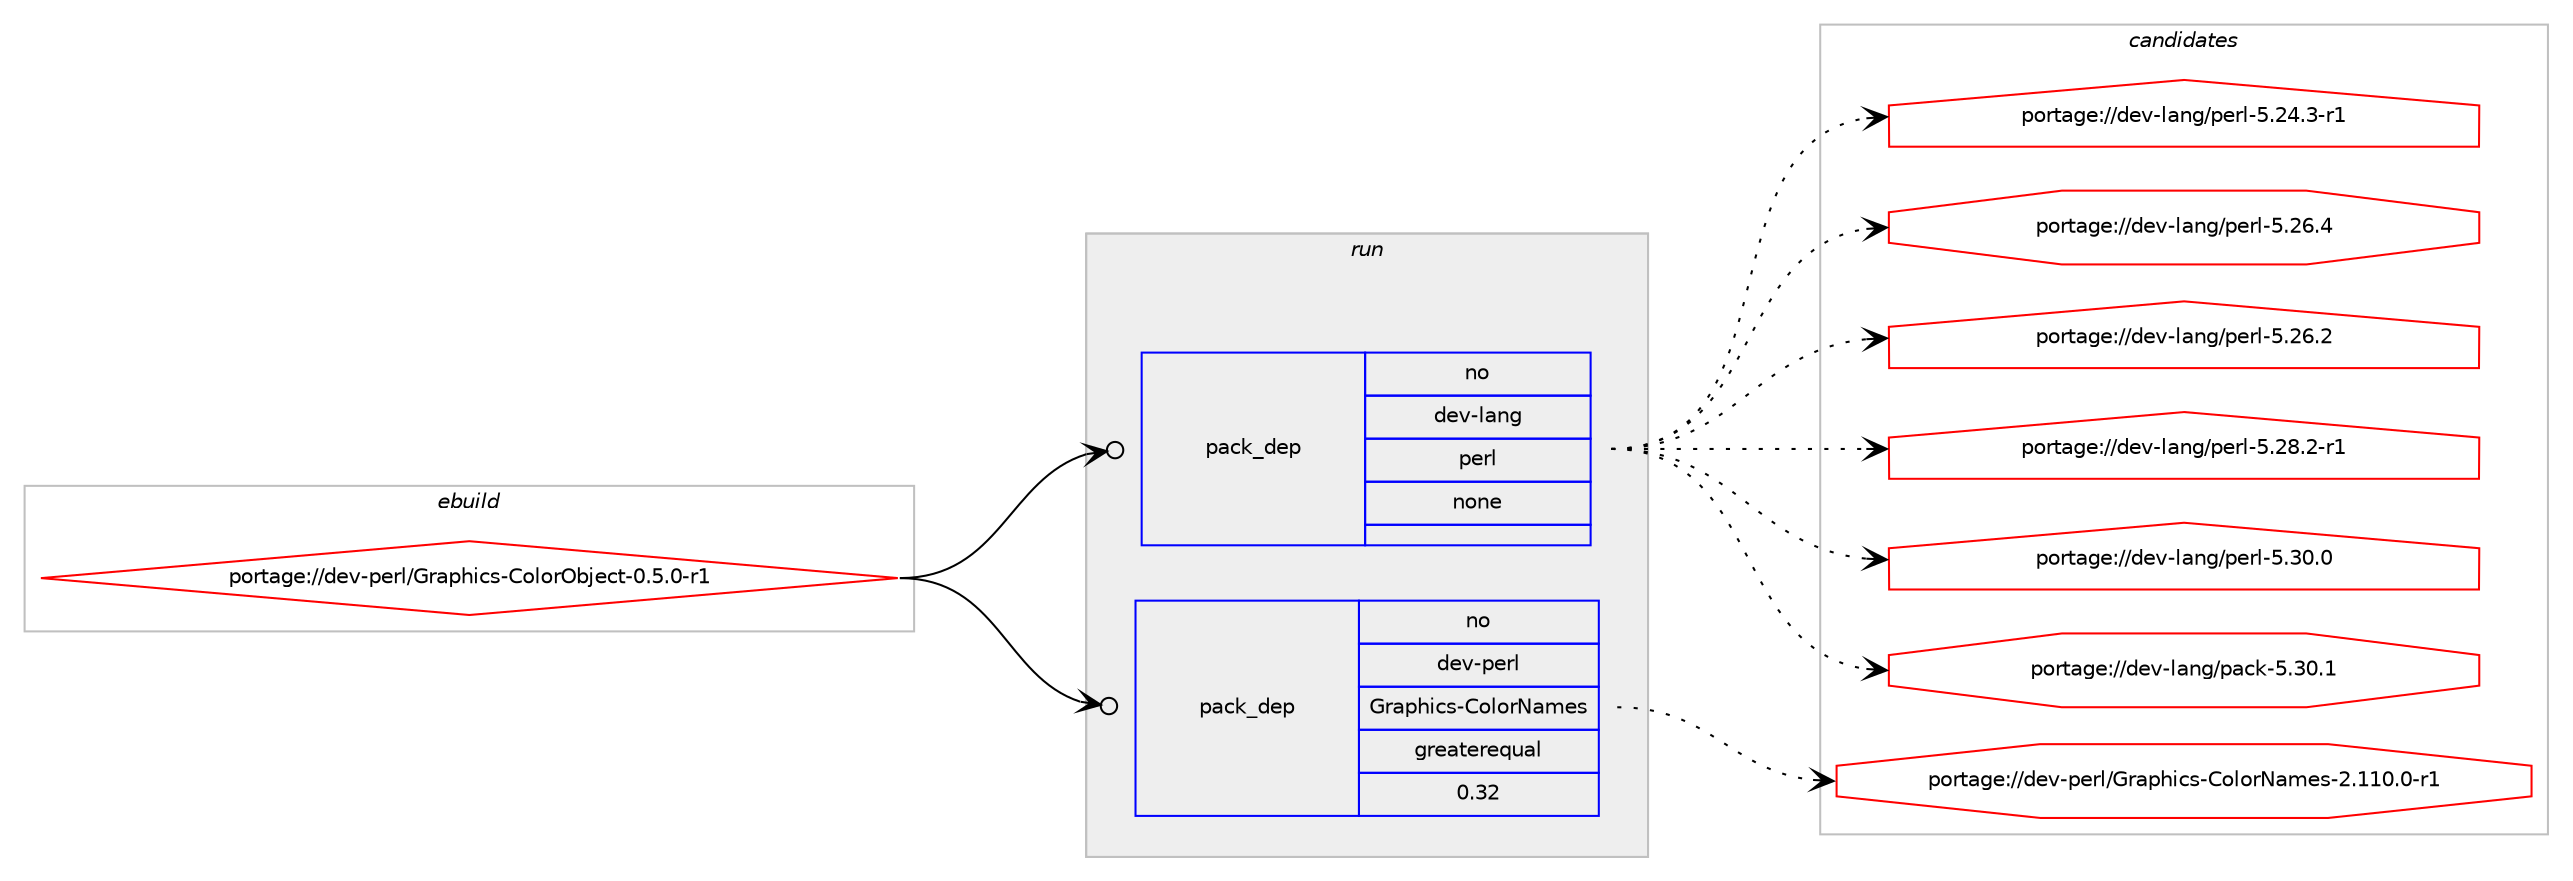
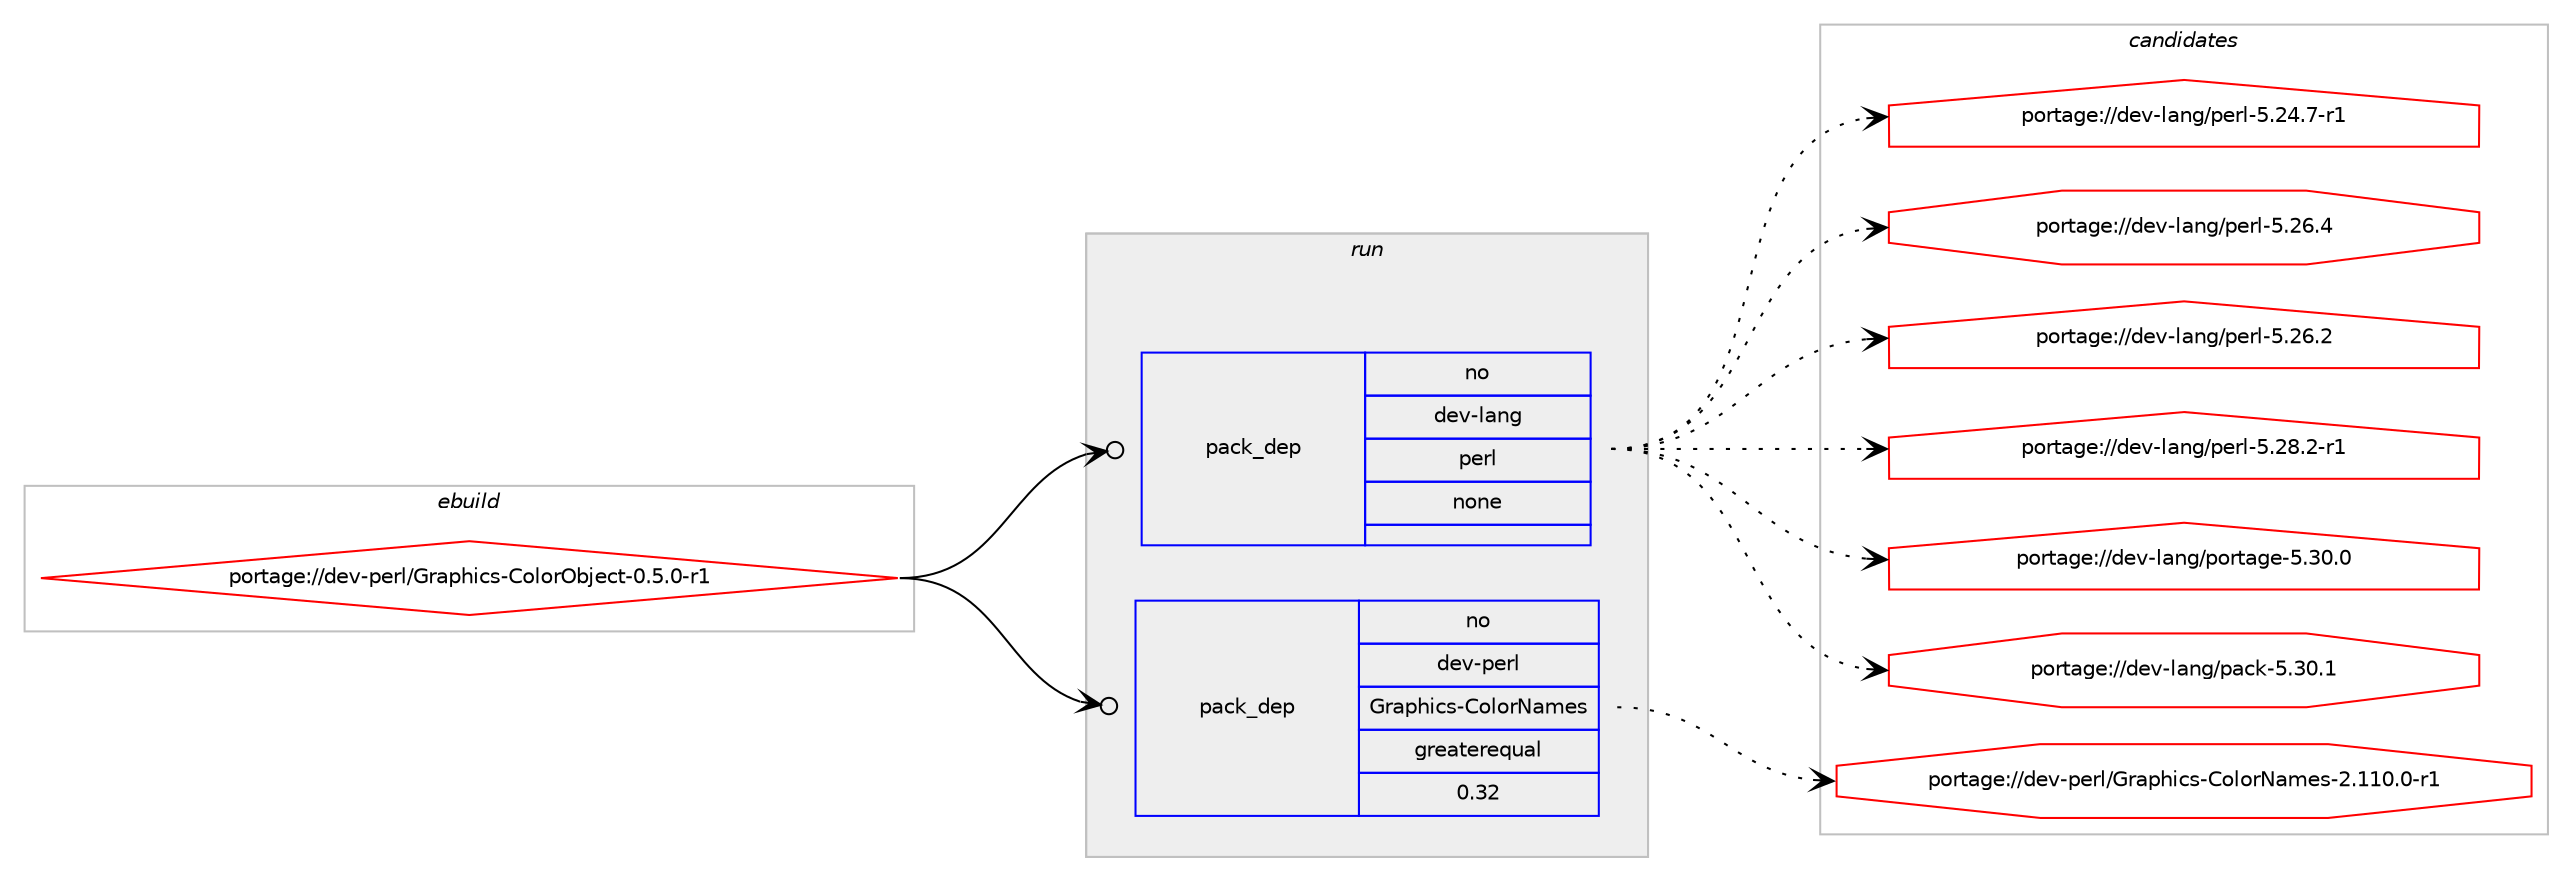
(2184, 117) -> (2184, 117)
(2184, 560) -> (2184, 560)
